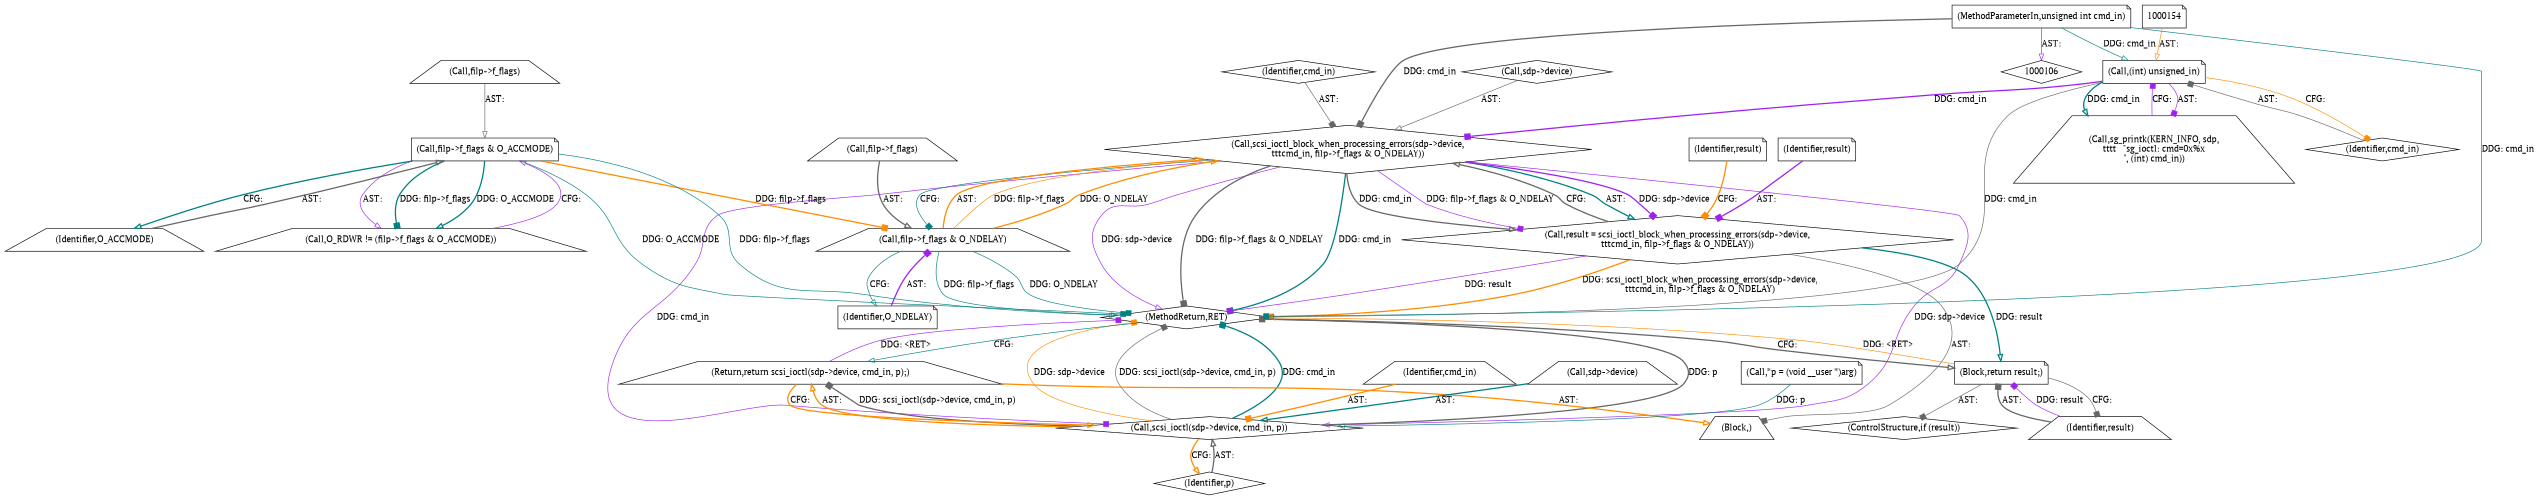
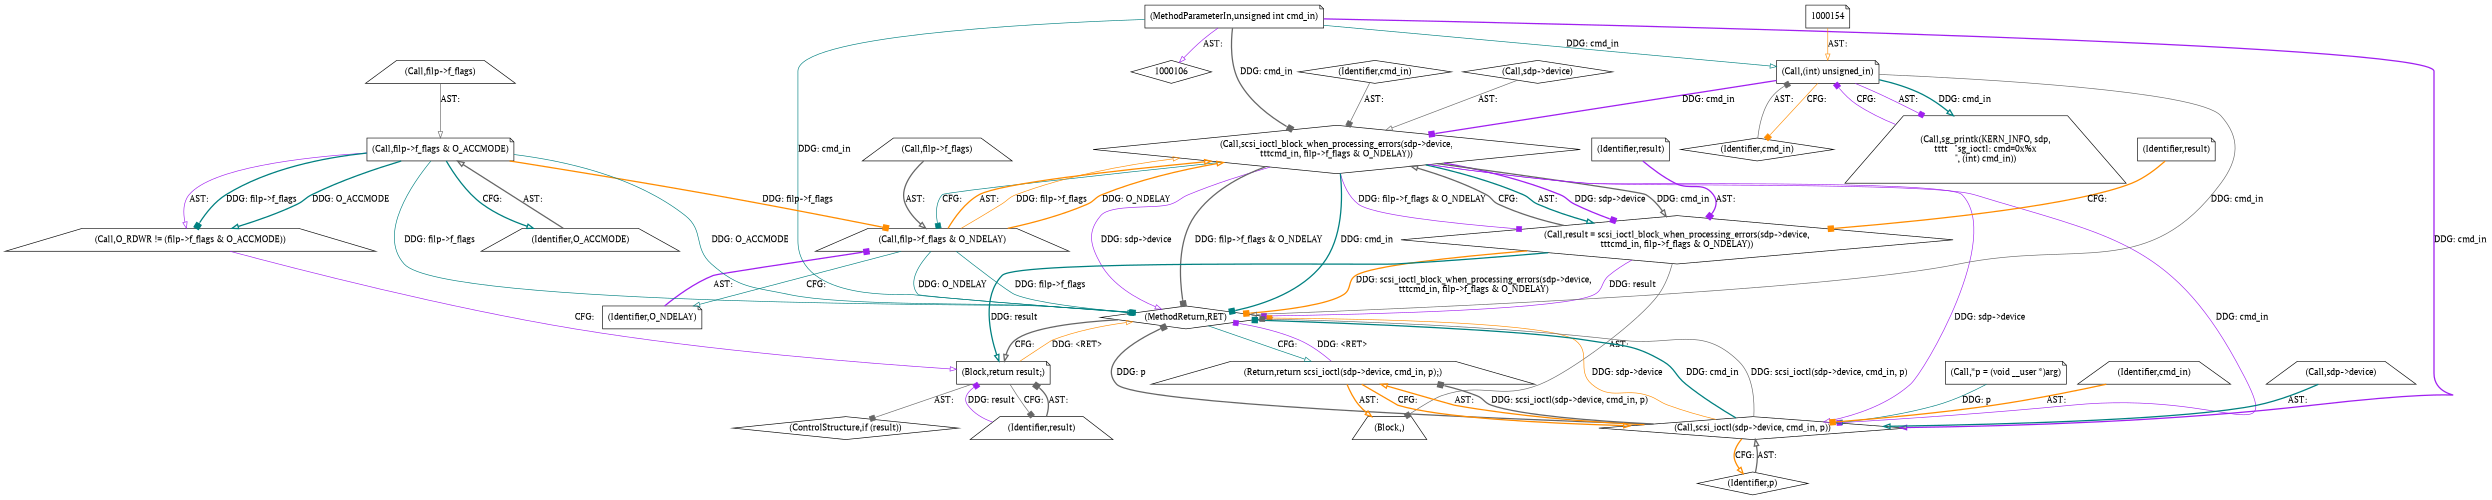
none -> (2319, 54)
(554, 207) -> (587, 331)
